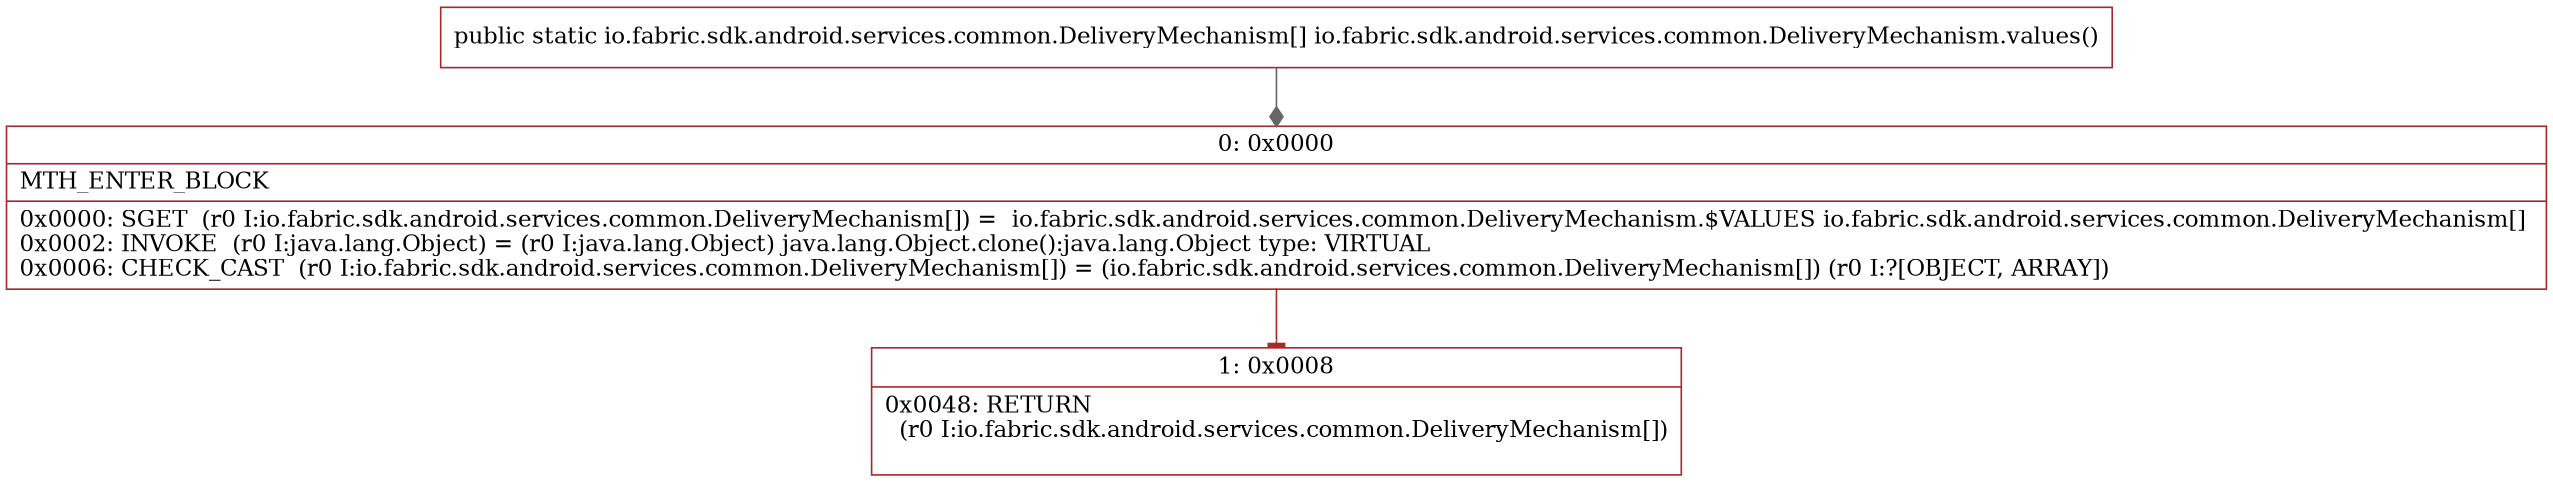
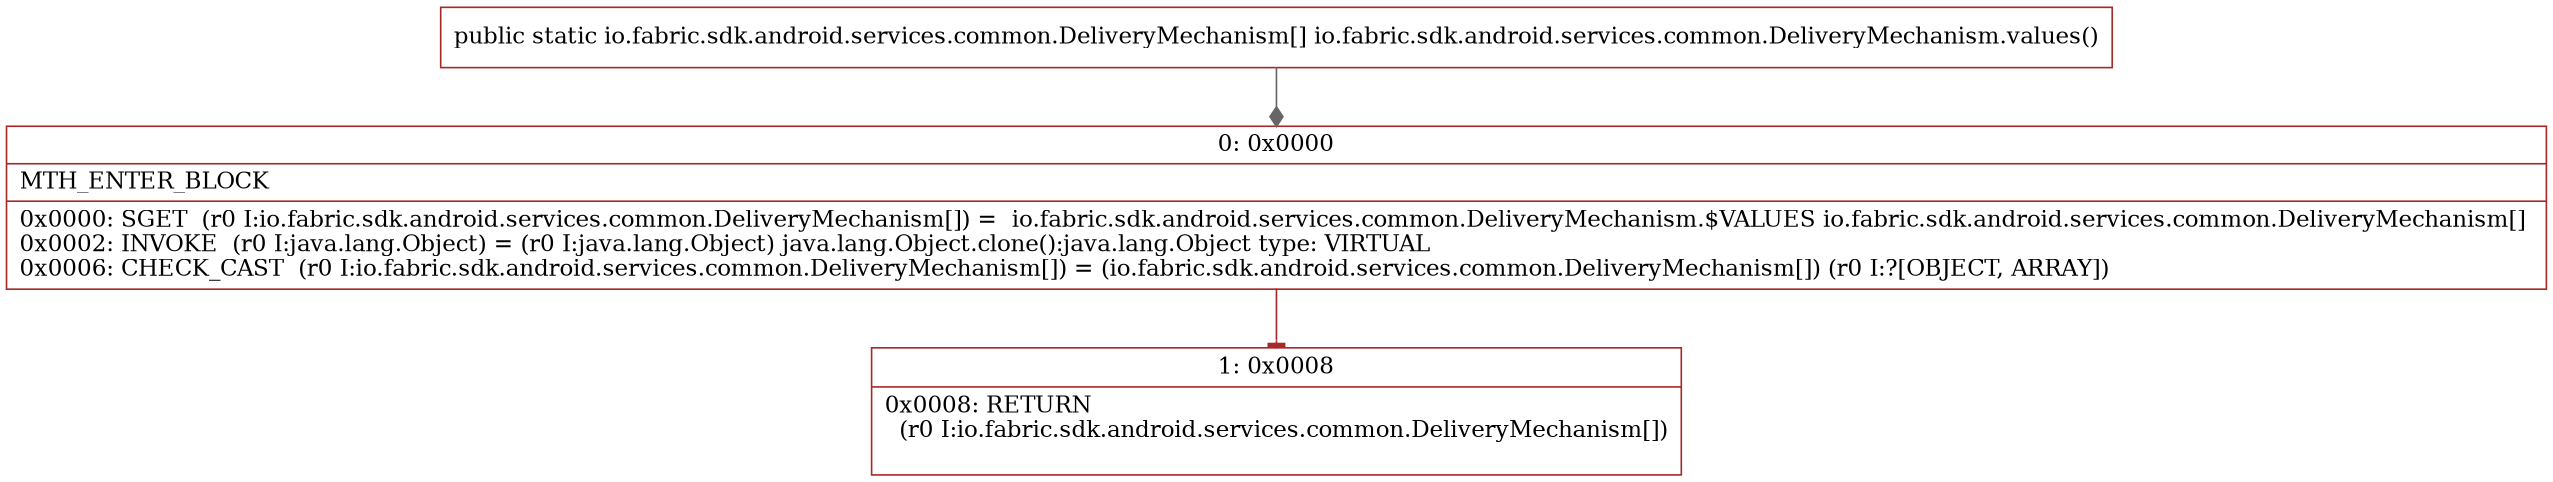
(995, 406) -> (995, 406)
